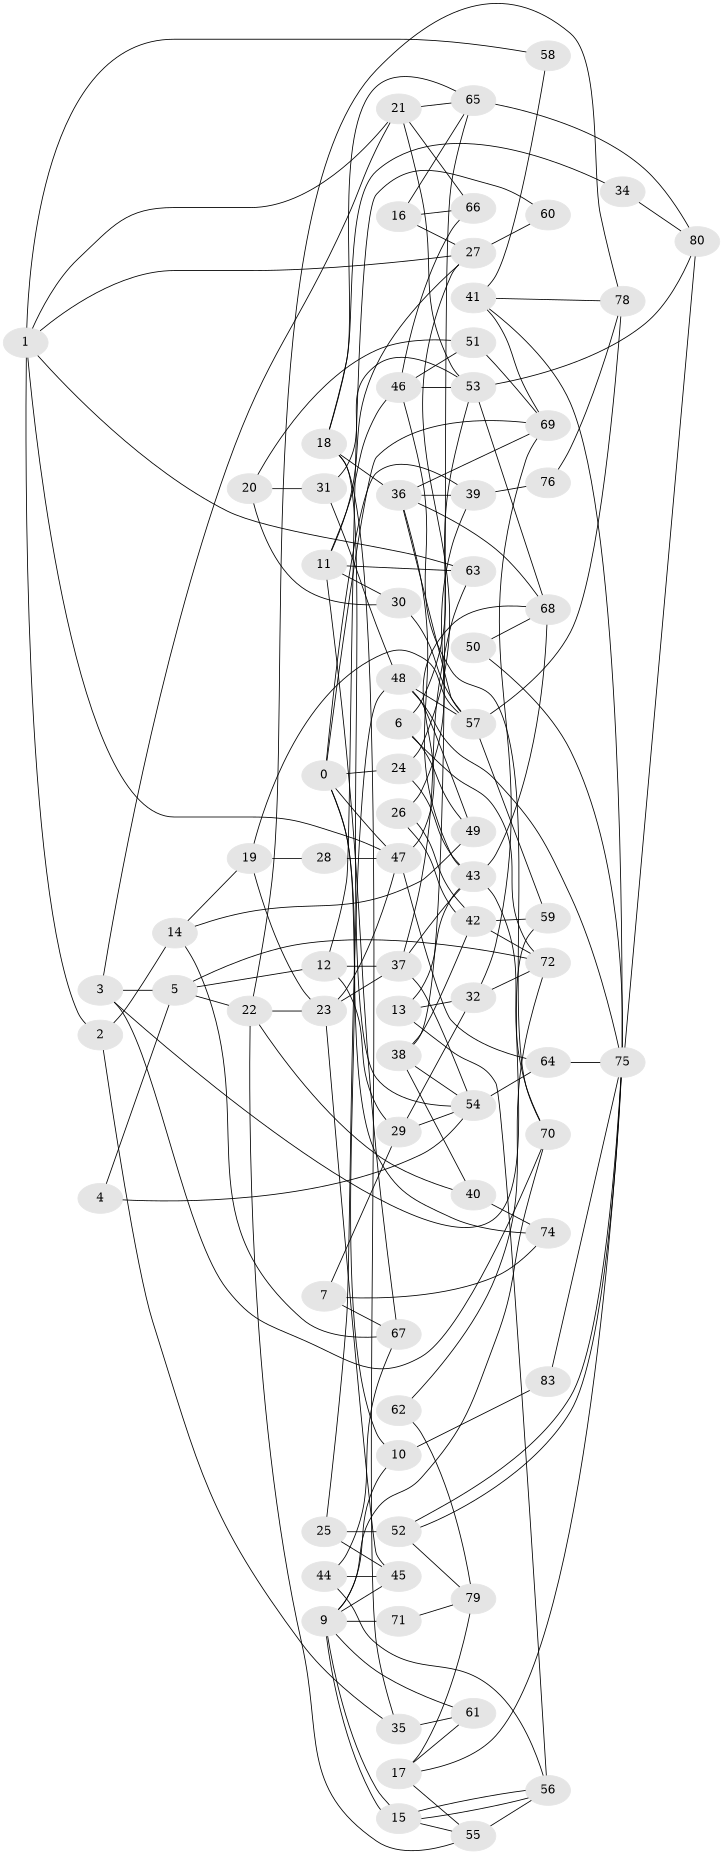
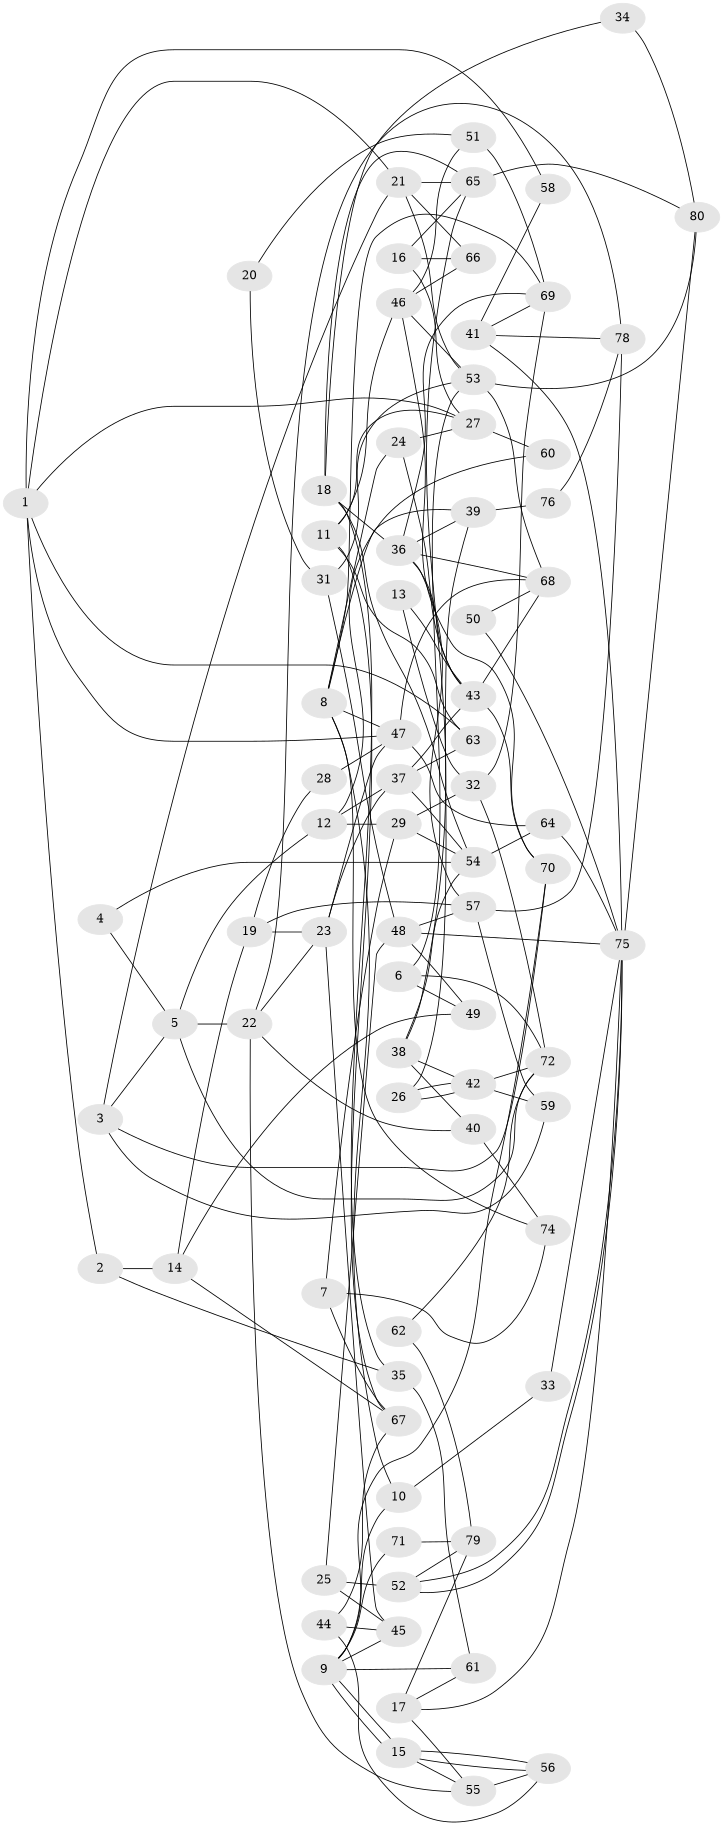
(399, 603) -> none
(324, 776) -> (324, 703)
(521, 1378) -> none
(548, 1382) -> (548, 1386)
